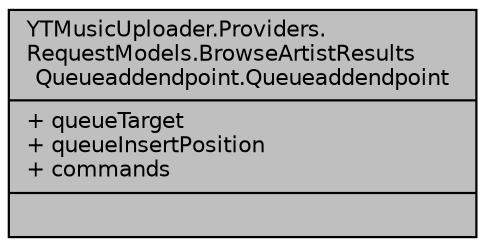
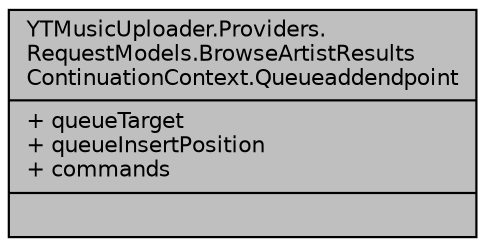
(243, 78) -> (243, 78)
